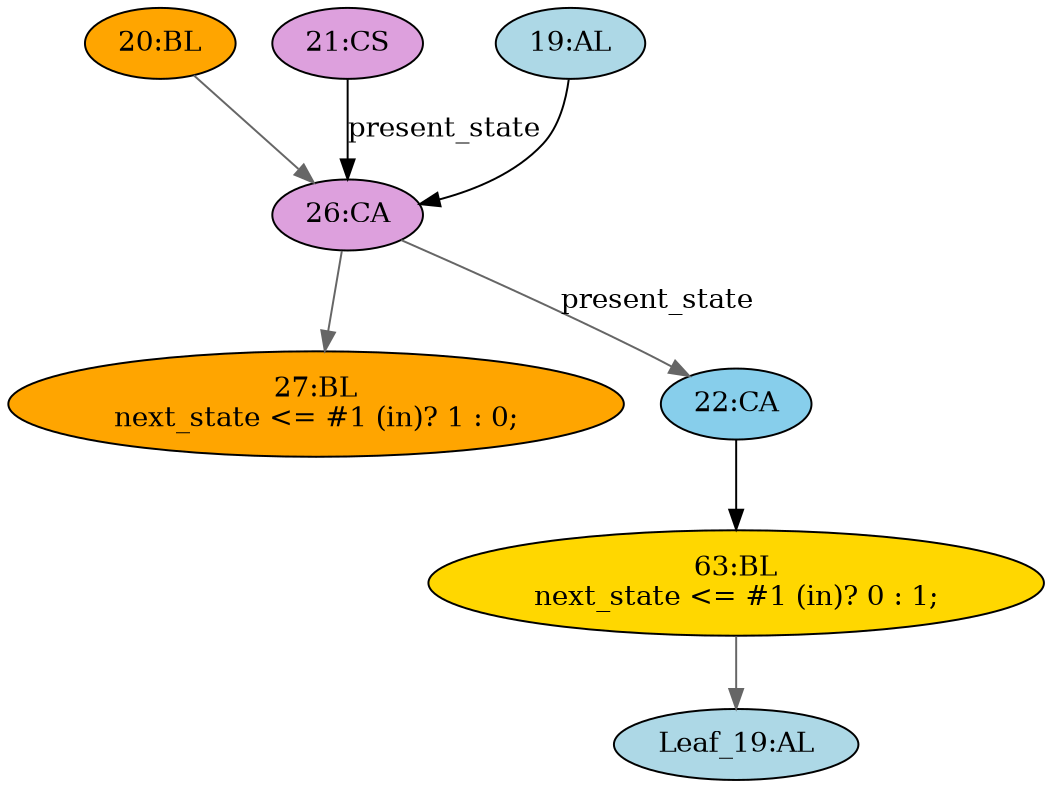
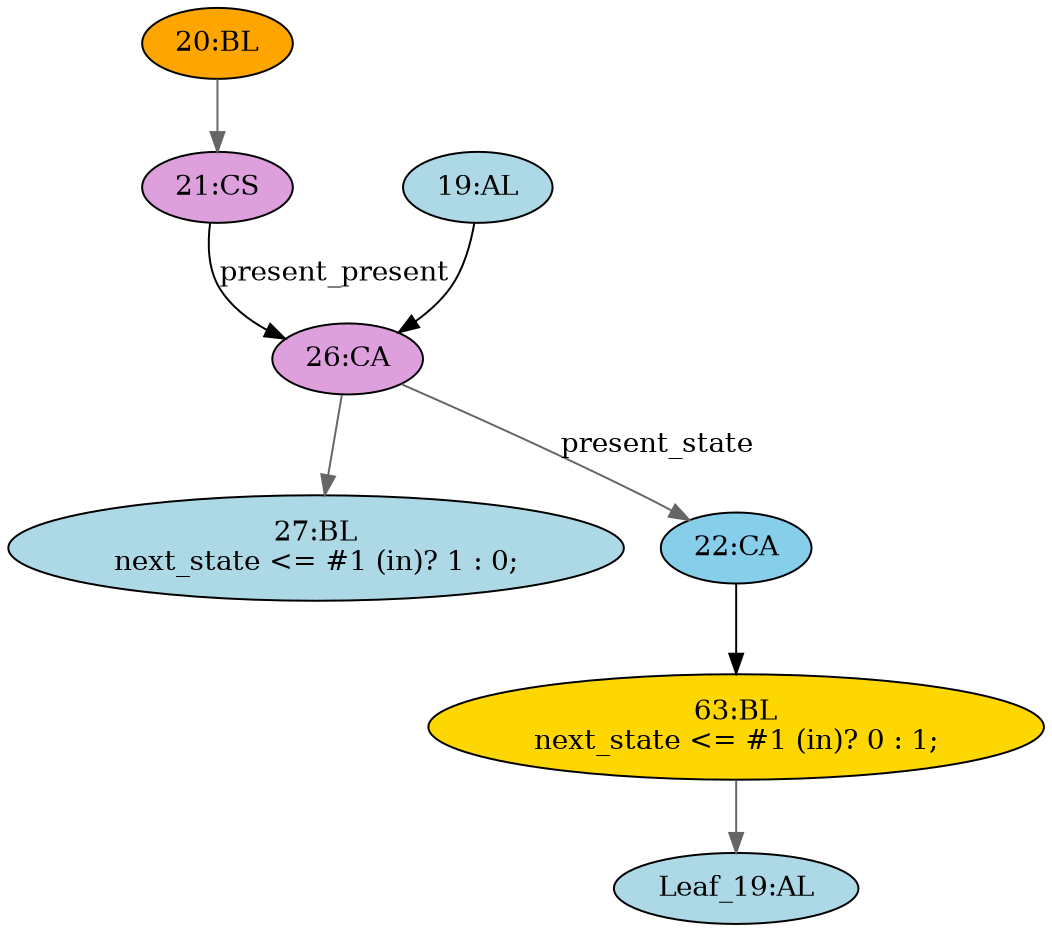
(246, 122) -> (217, 106)
(444, 129) -> (335, 273)
(316, 404) -> (316, 548)
